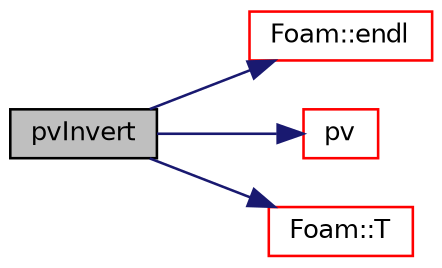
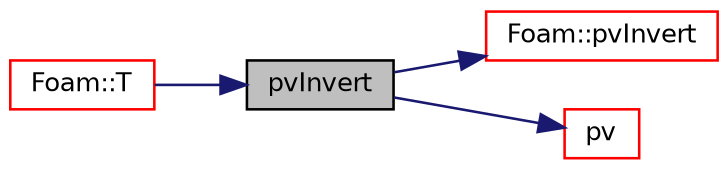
(341, 36) -> (602, 36)
(200, 178) -> (187, 85)
